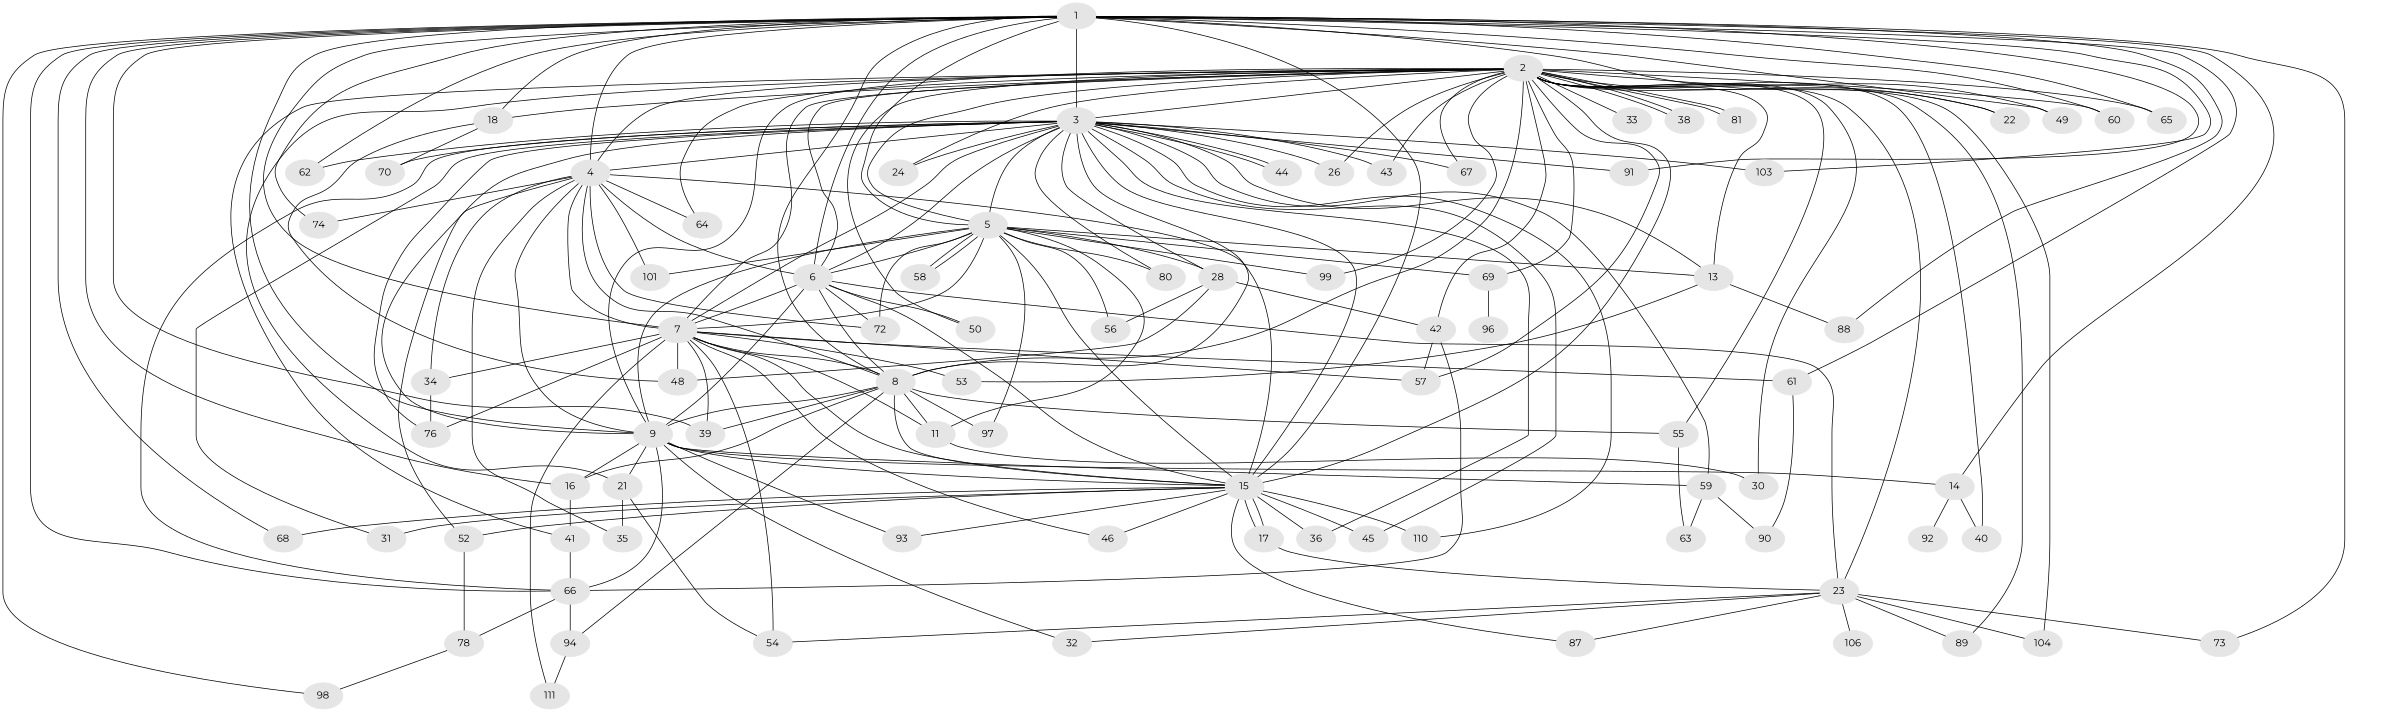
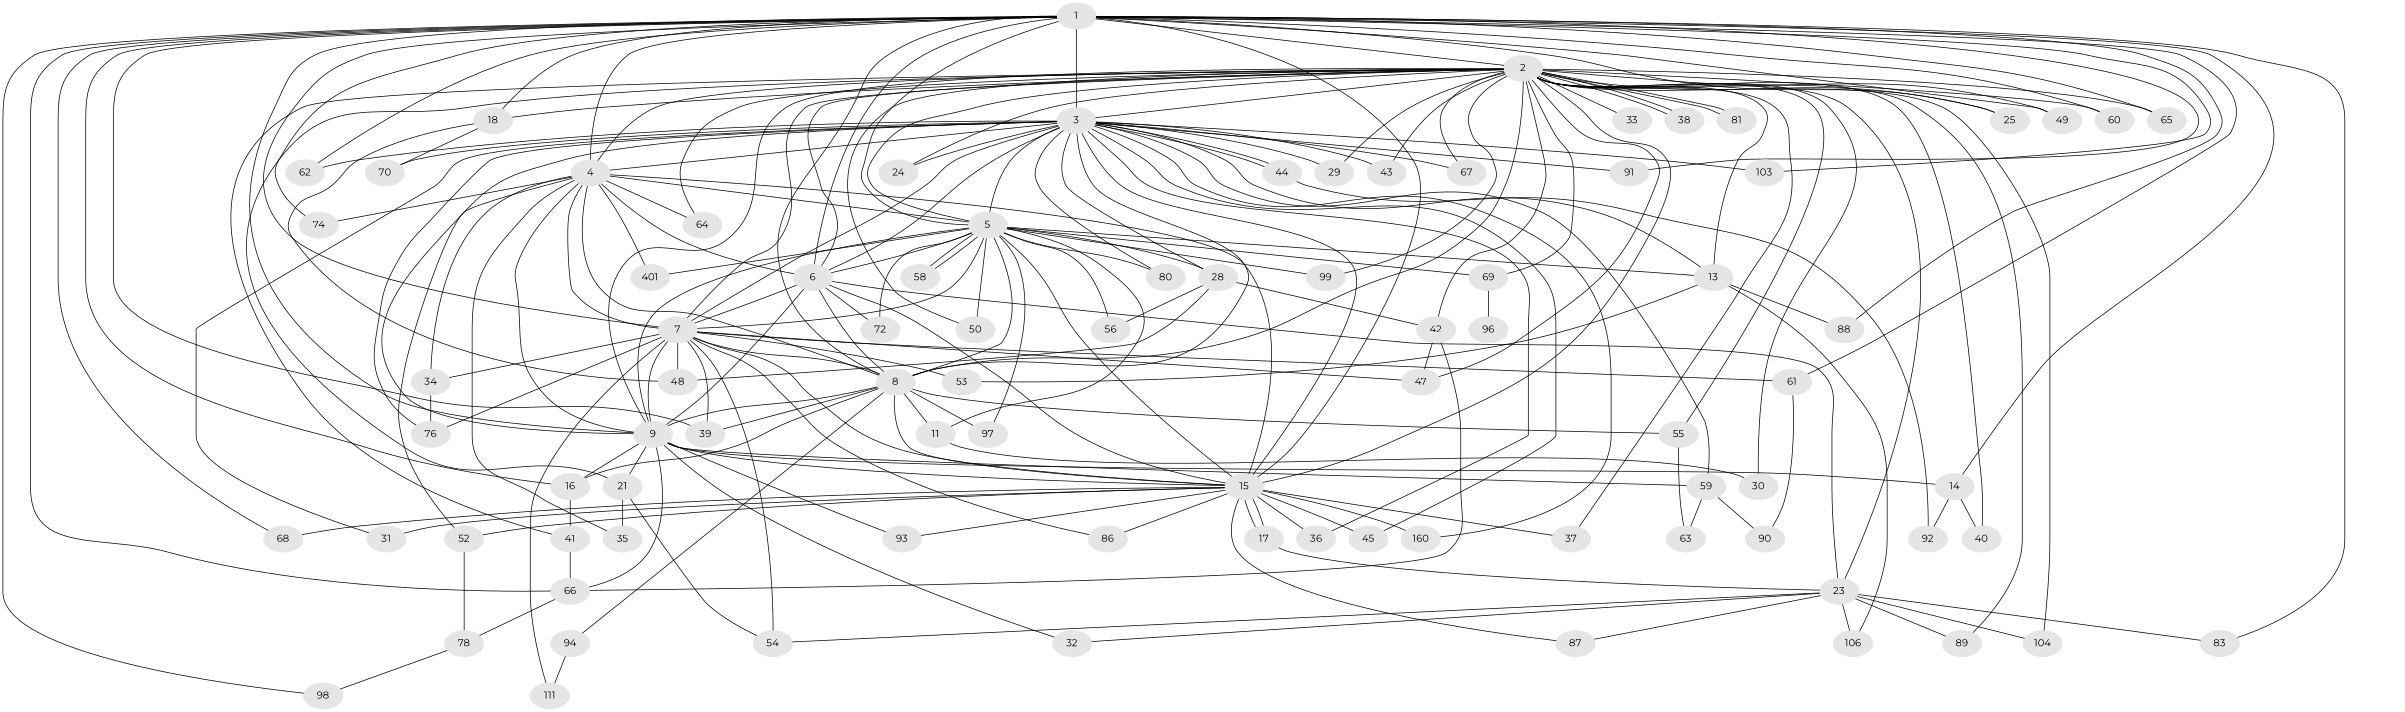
none -> (1300, 42)
(2010, 121) -> (2010, 121)
(1334, 173) -> (1334, 173)
(331, 200) -> none
none -> (1705, 227)
(650, 277) -> (650, 277)
(891, 303) -> (982, 277)
(686, 307) -> (780, 198)
none -> (1005, 336)
(806, 367) -> (650, 375)
(1421, 382) -> (1421, 382)
none -> (1877, 429)
(1108, 539) -> (1108, 539)
(1421, 539) -> (1421, 539)
none -> (1571, 539)
(570, 618) -> none
(2220, 644) -> (2220, 644)
